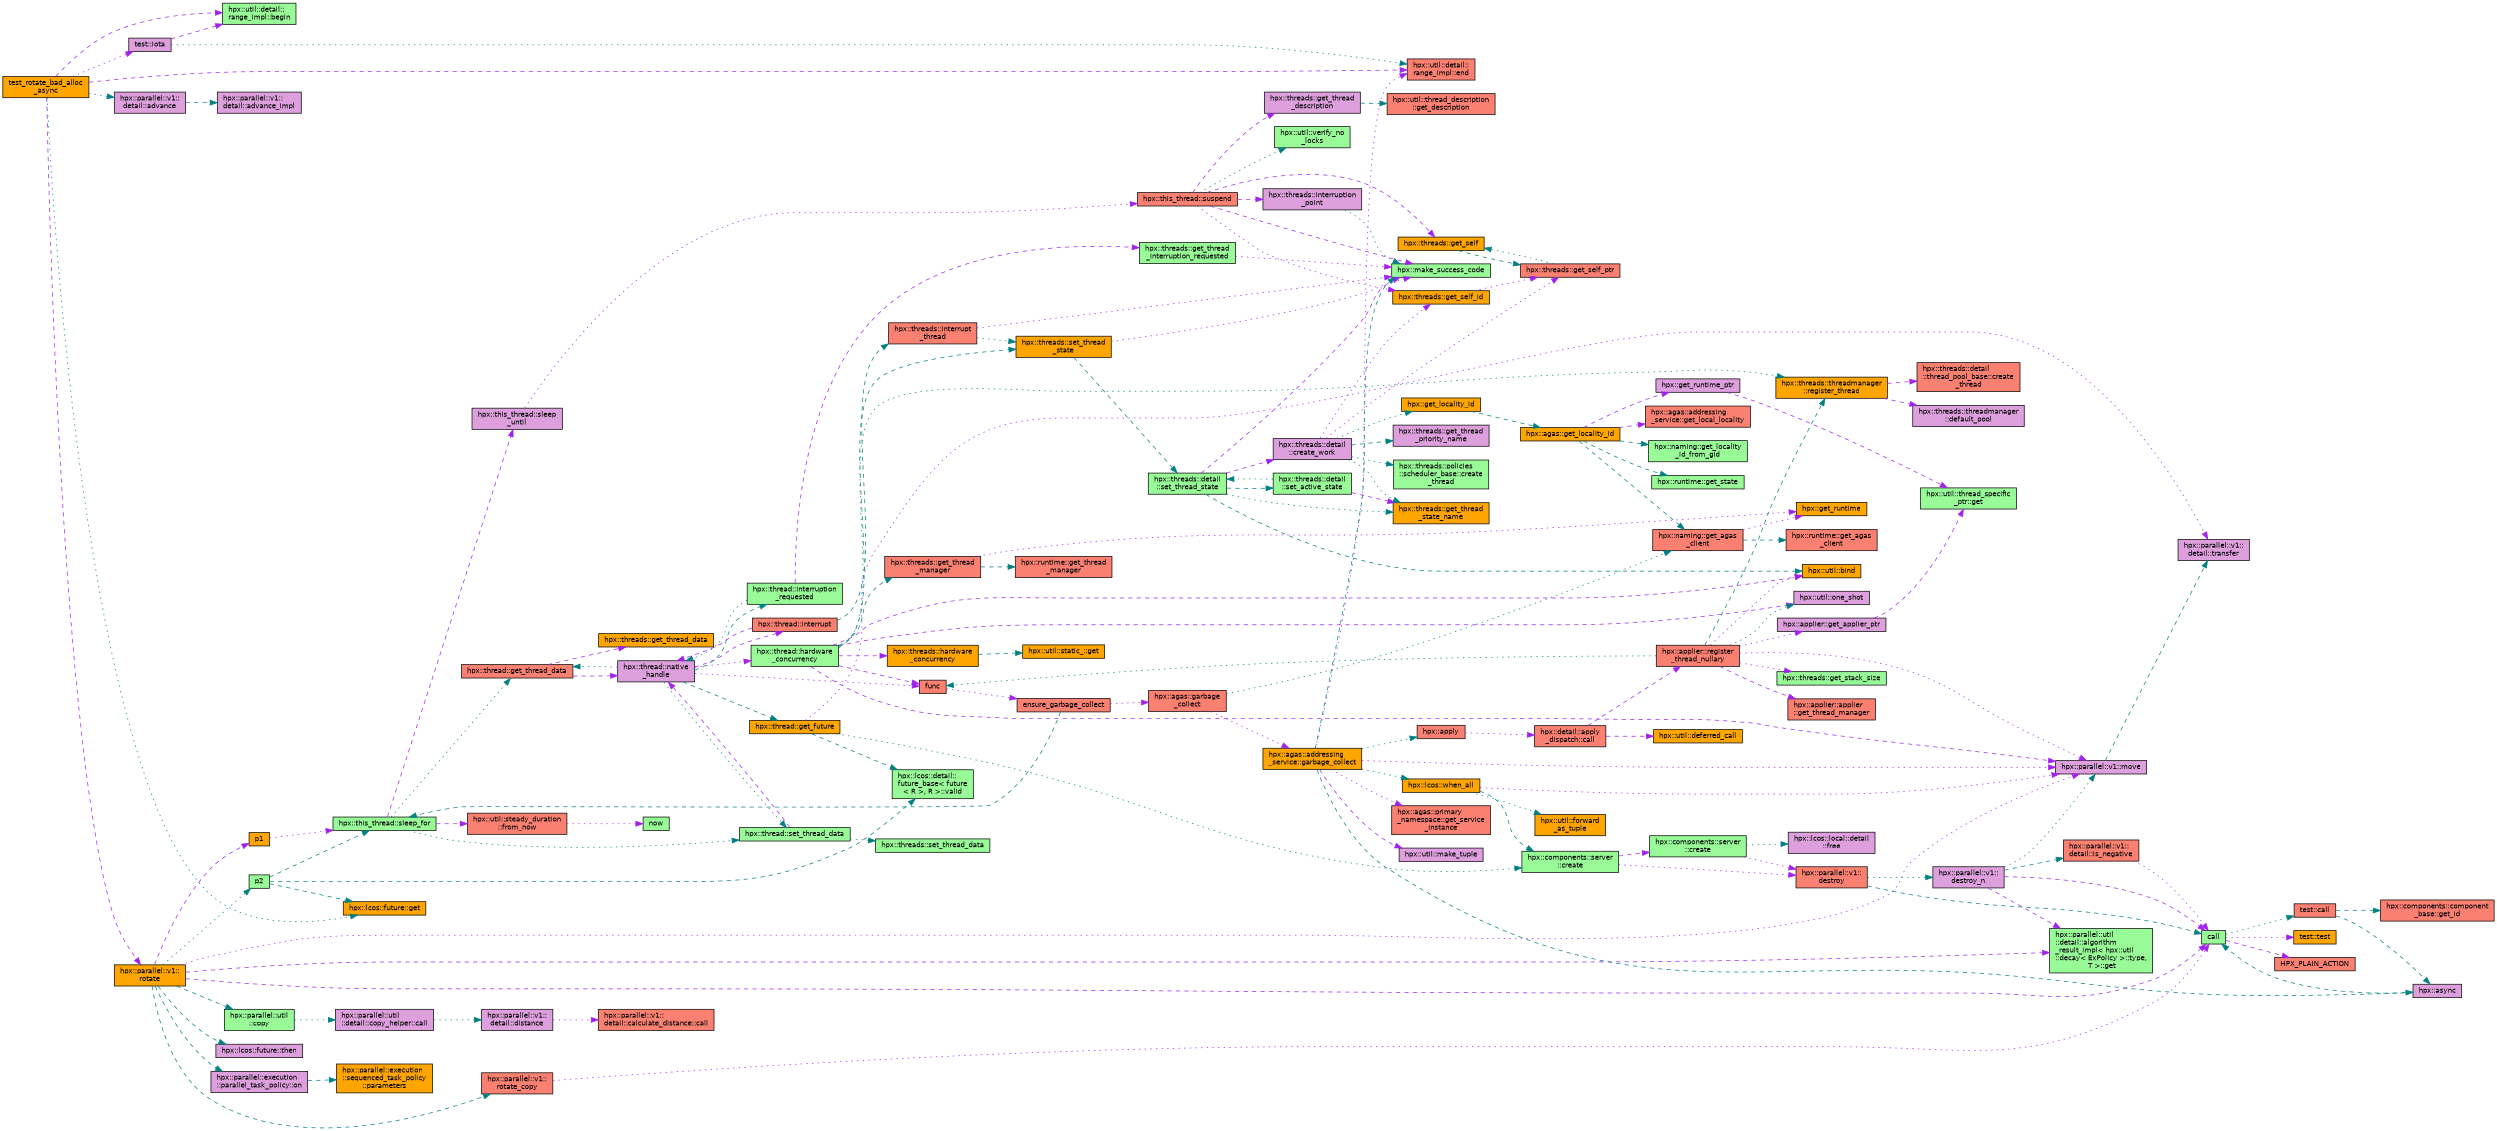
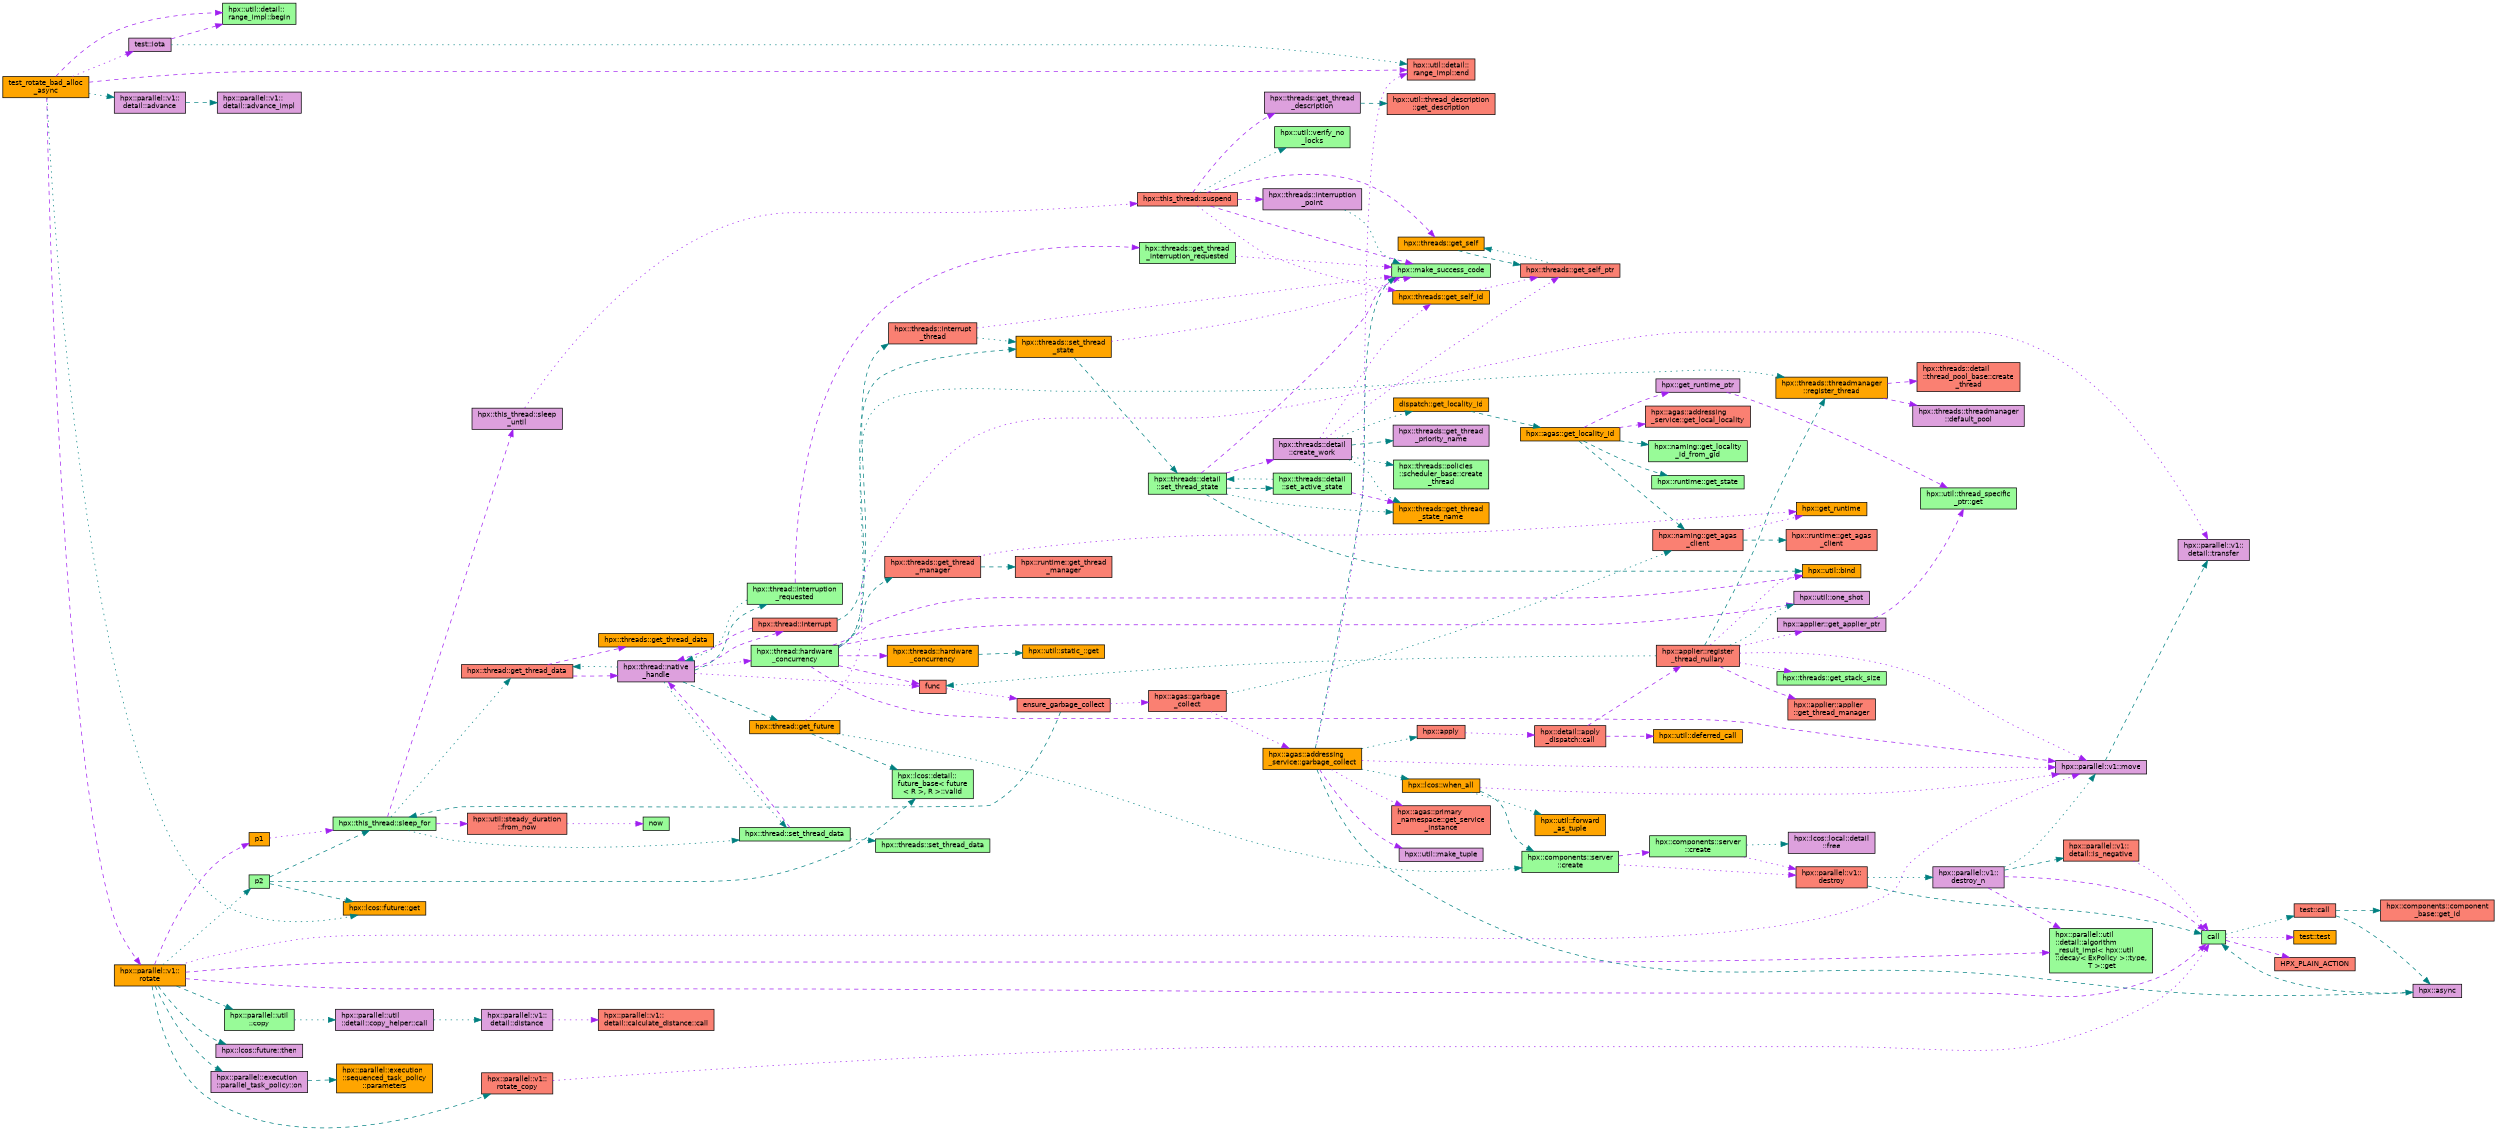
(1441, 405) -> (1441, 405)
